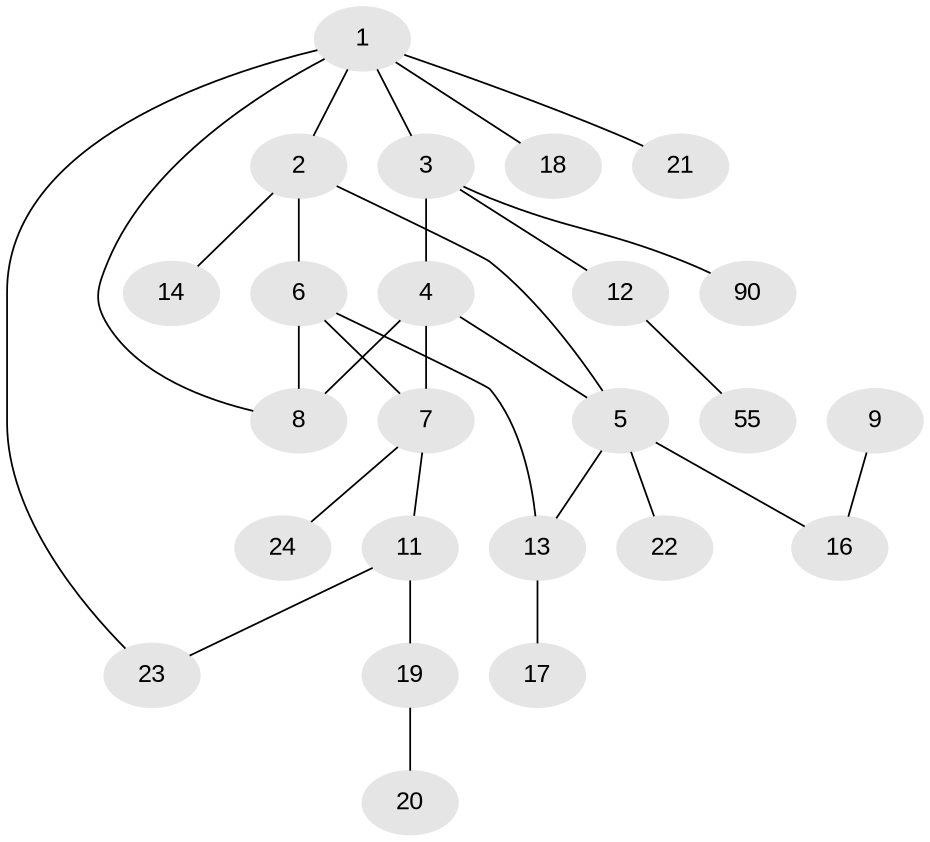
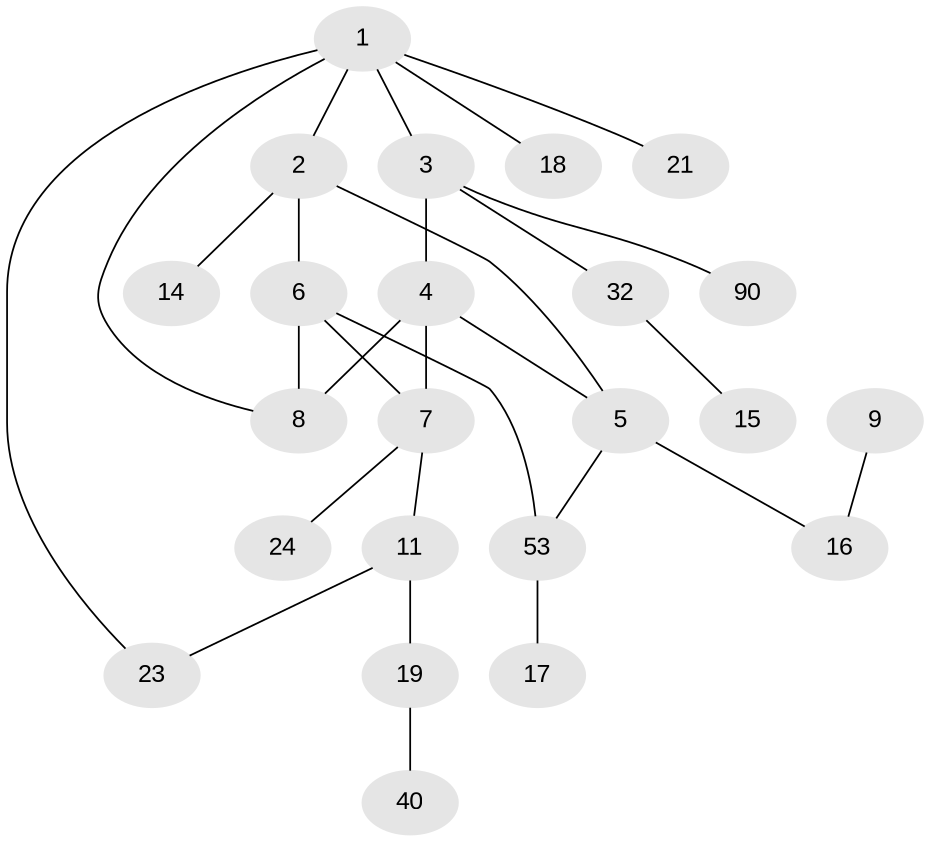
(621, 293) -> (621, 293)
(748, 421) -> (748, 421)
(537, 548) -> (537, 548)
(665, 548) -> none
(410, 803) -> (410, 803)
